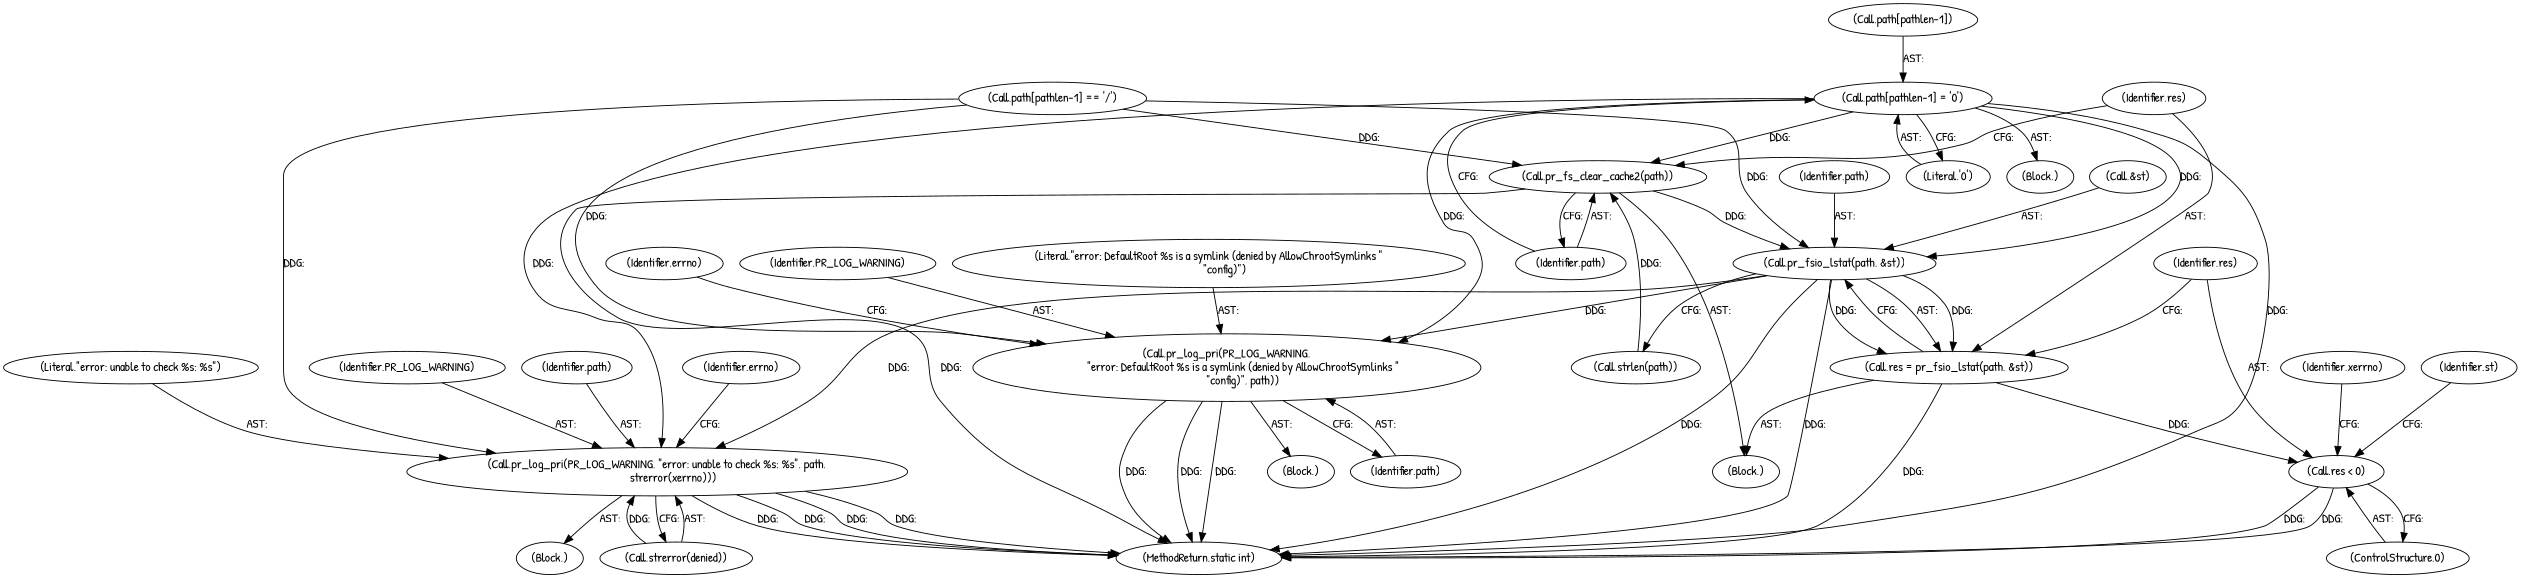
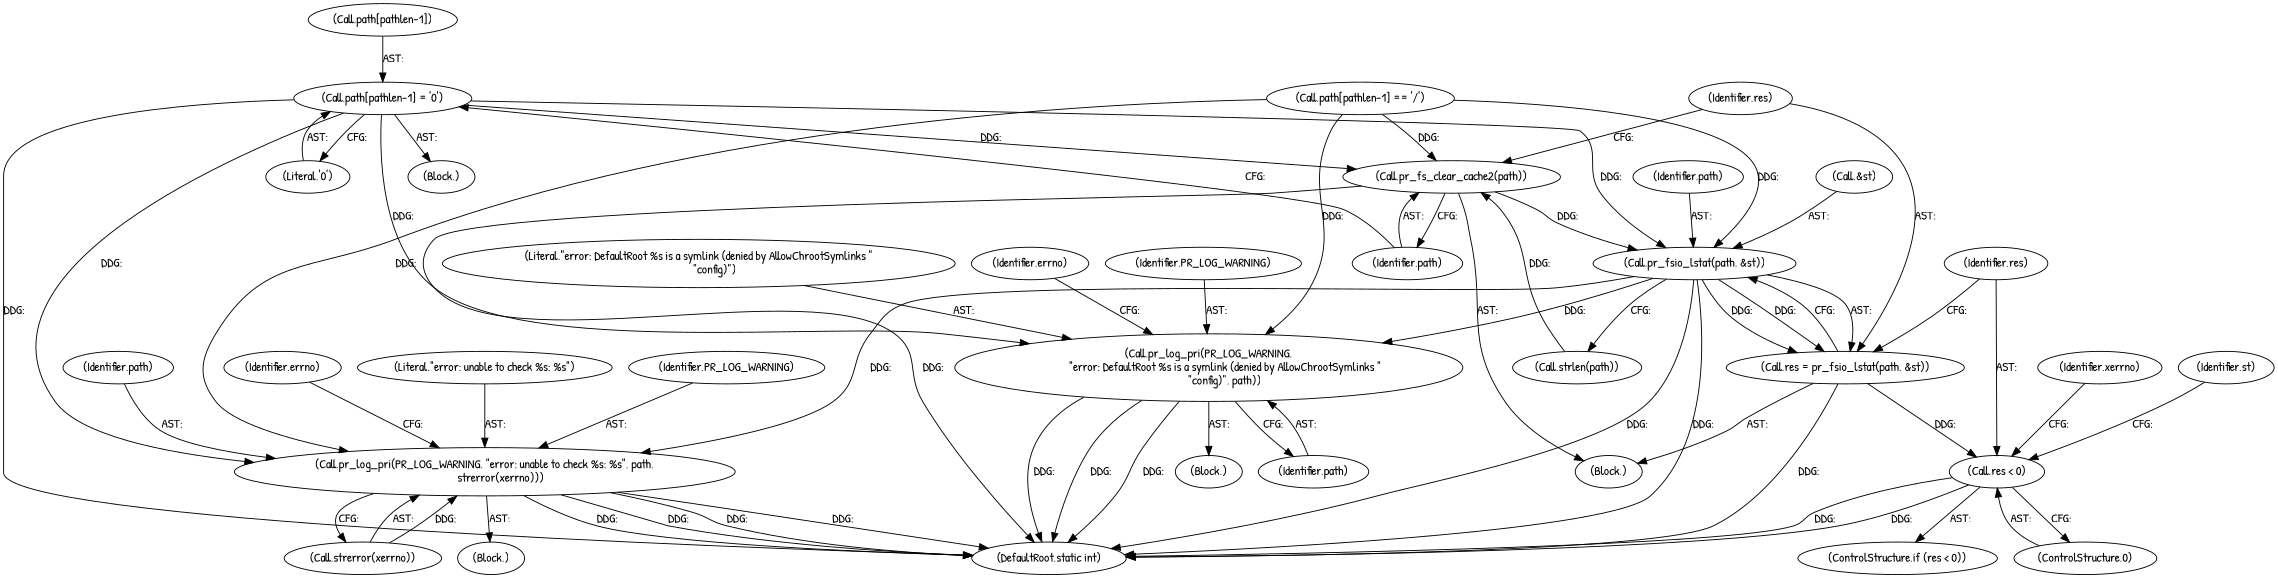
(676, 558) -> (363, 558)
(1199, 558) -> (1049, 558)
none -> (1898, 558)
